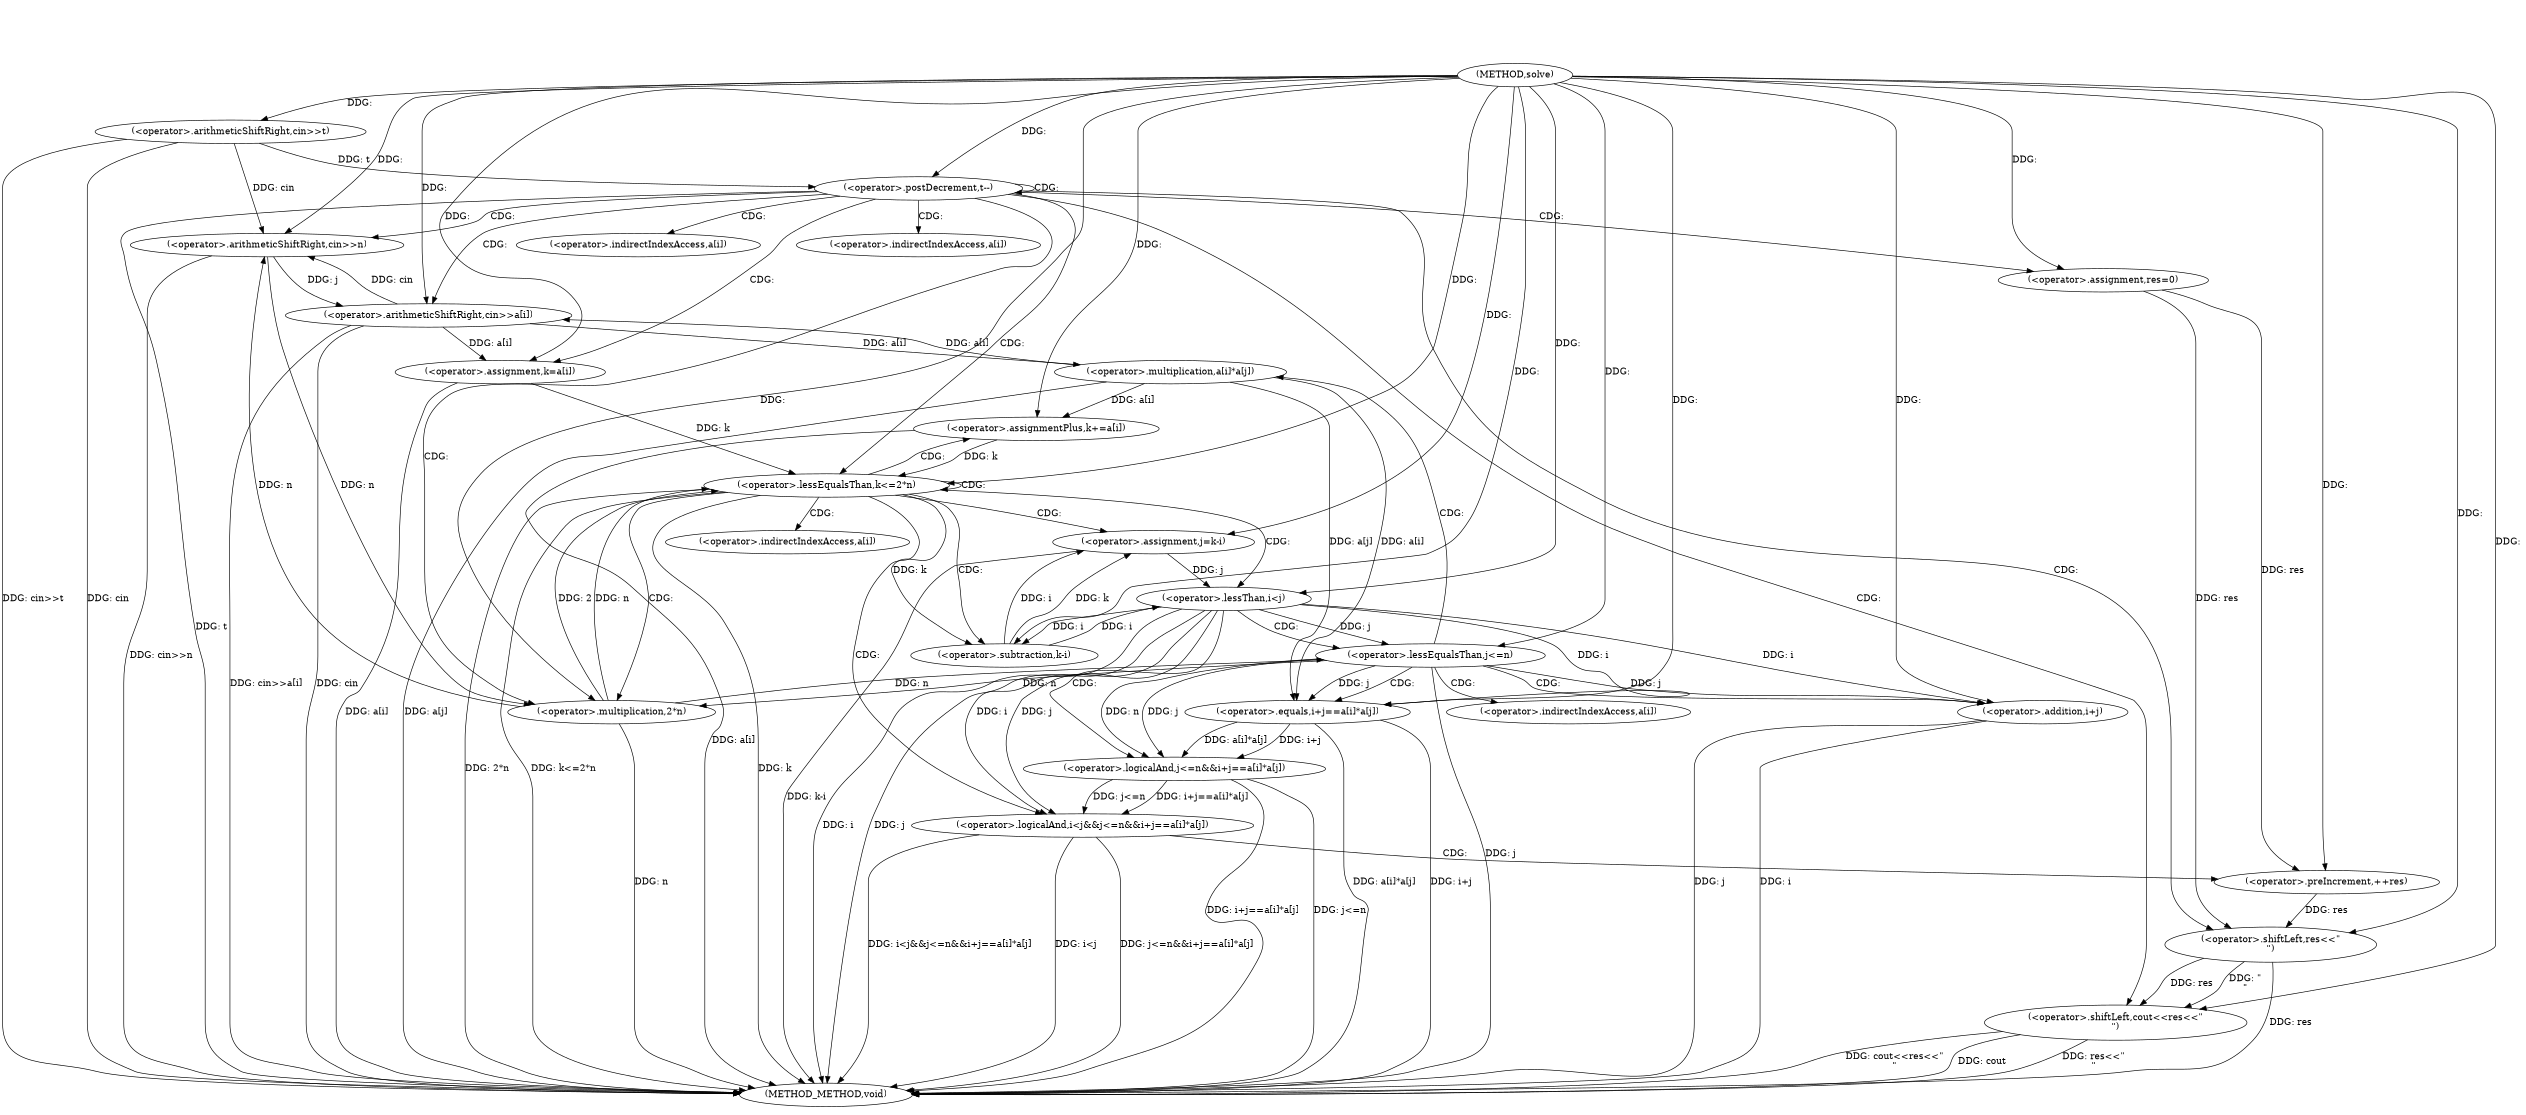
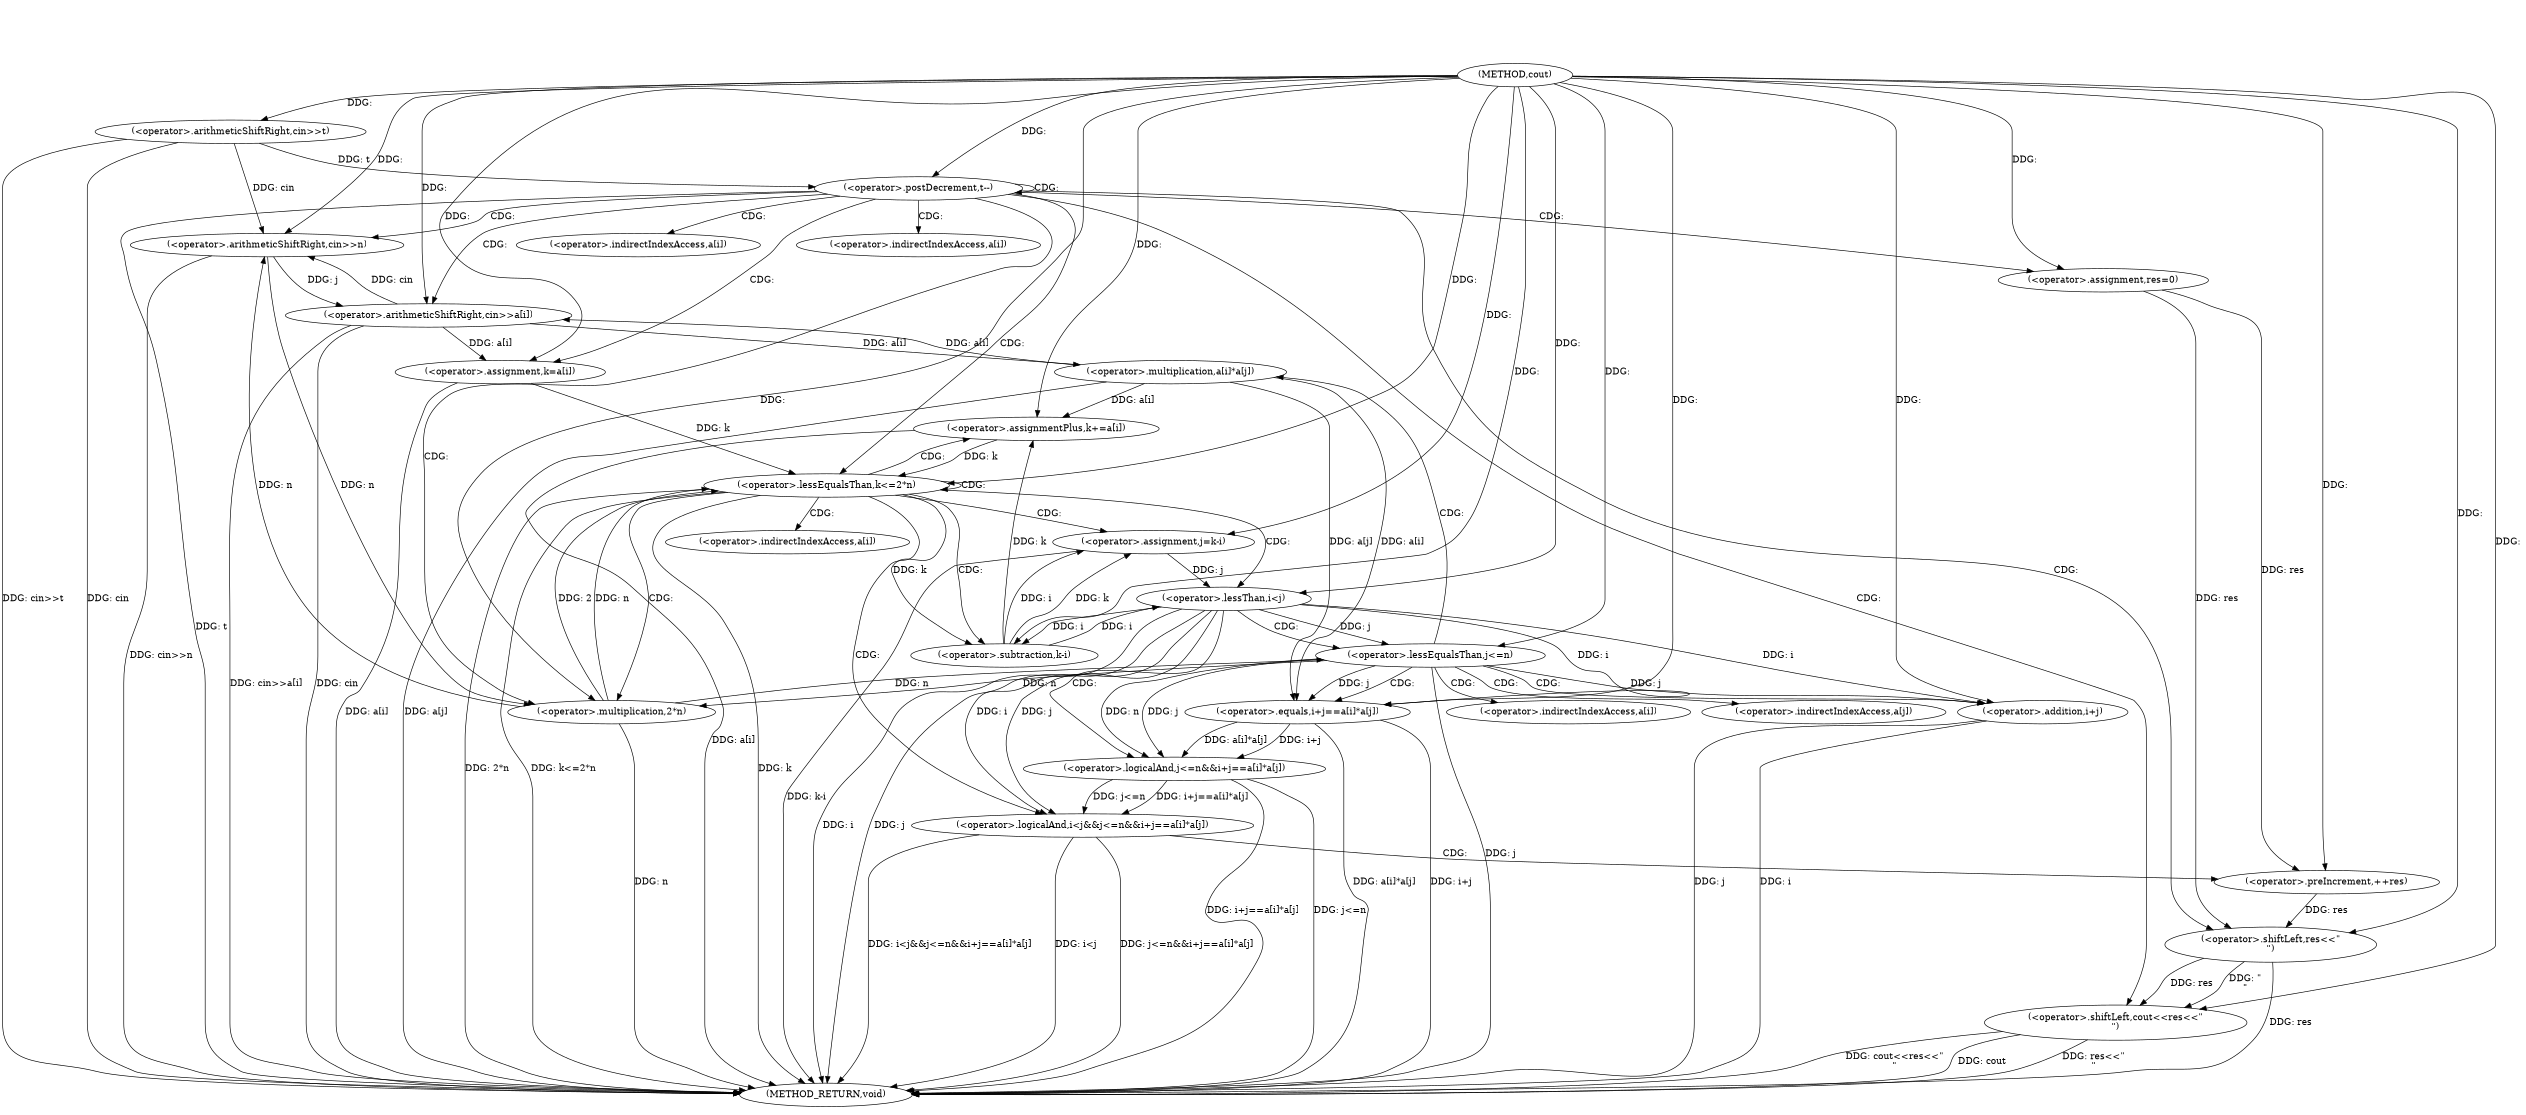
(1515, 75) -> (1515, 75)
none -> (1011, 544)
none -> (1824, 712)
(826, 1095) -> (826, 1095)
